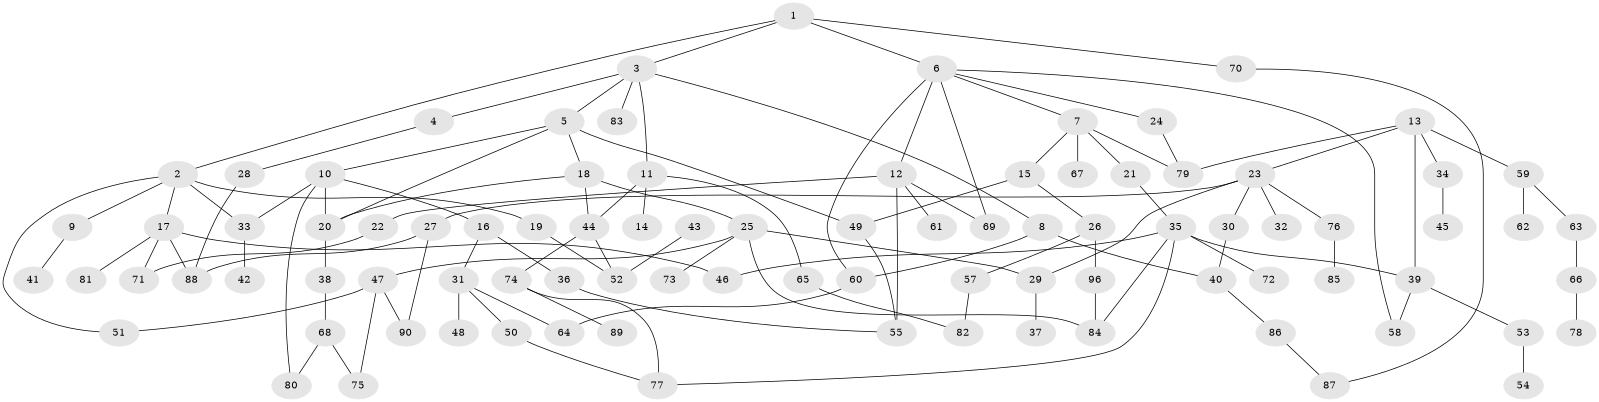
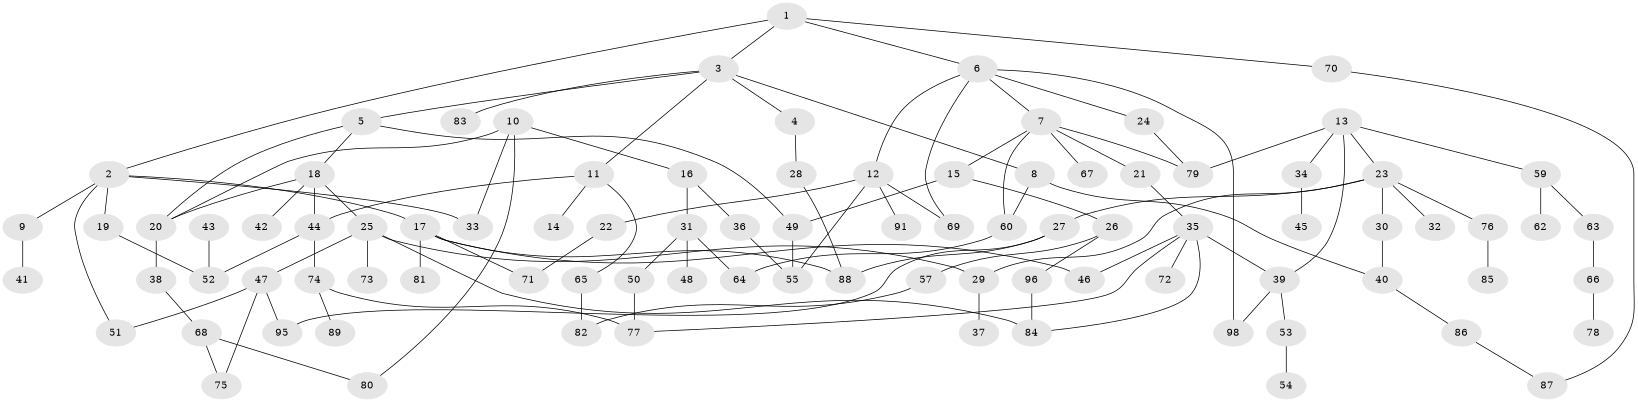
(445, 148) -> none
(853, 166) -> (1006, 170)
(937, 227) -> (901, 227)
(245, 249) -> (288, 201)
(406, 333) -> (282, 333)
(1395, 333) -> (1233, 333)
